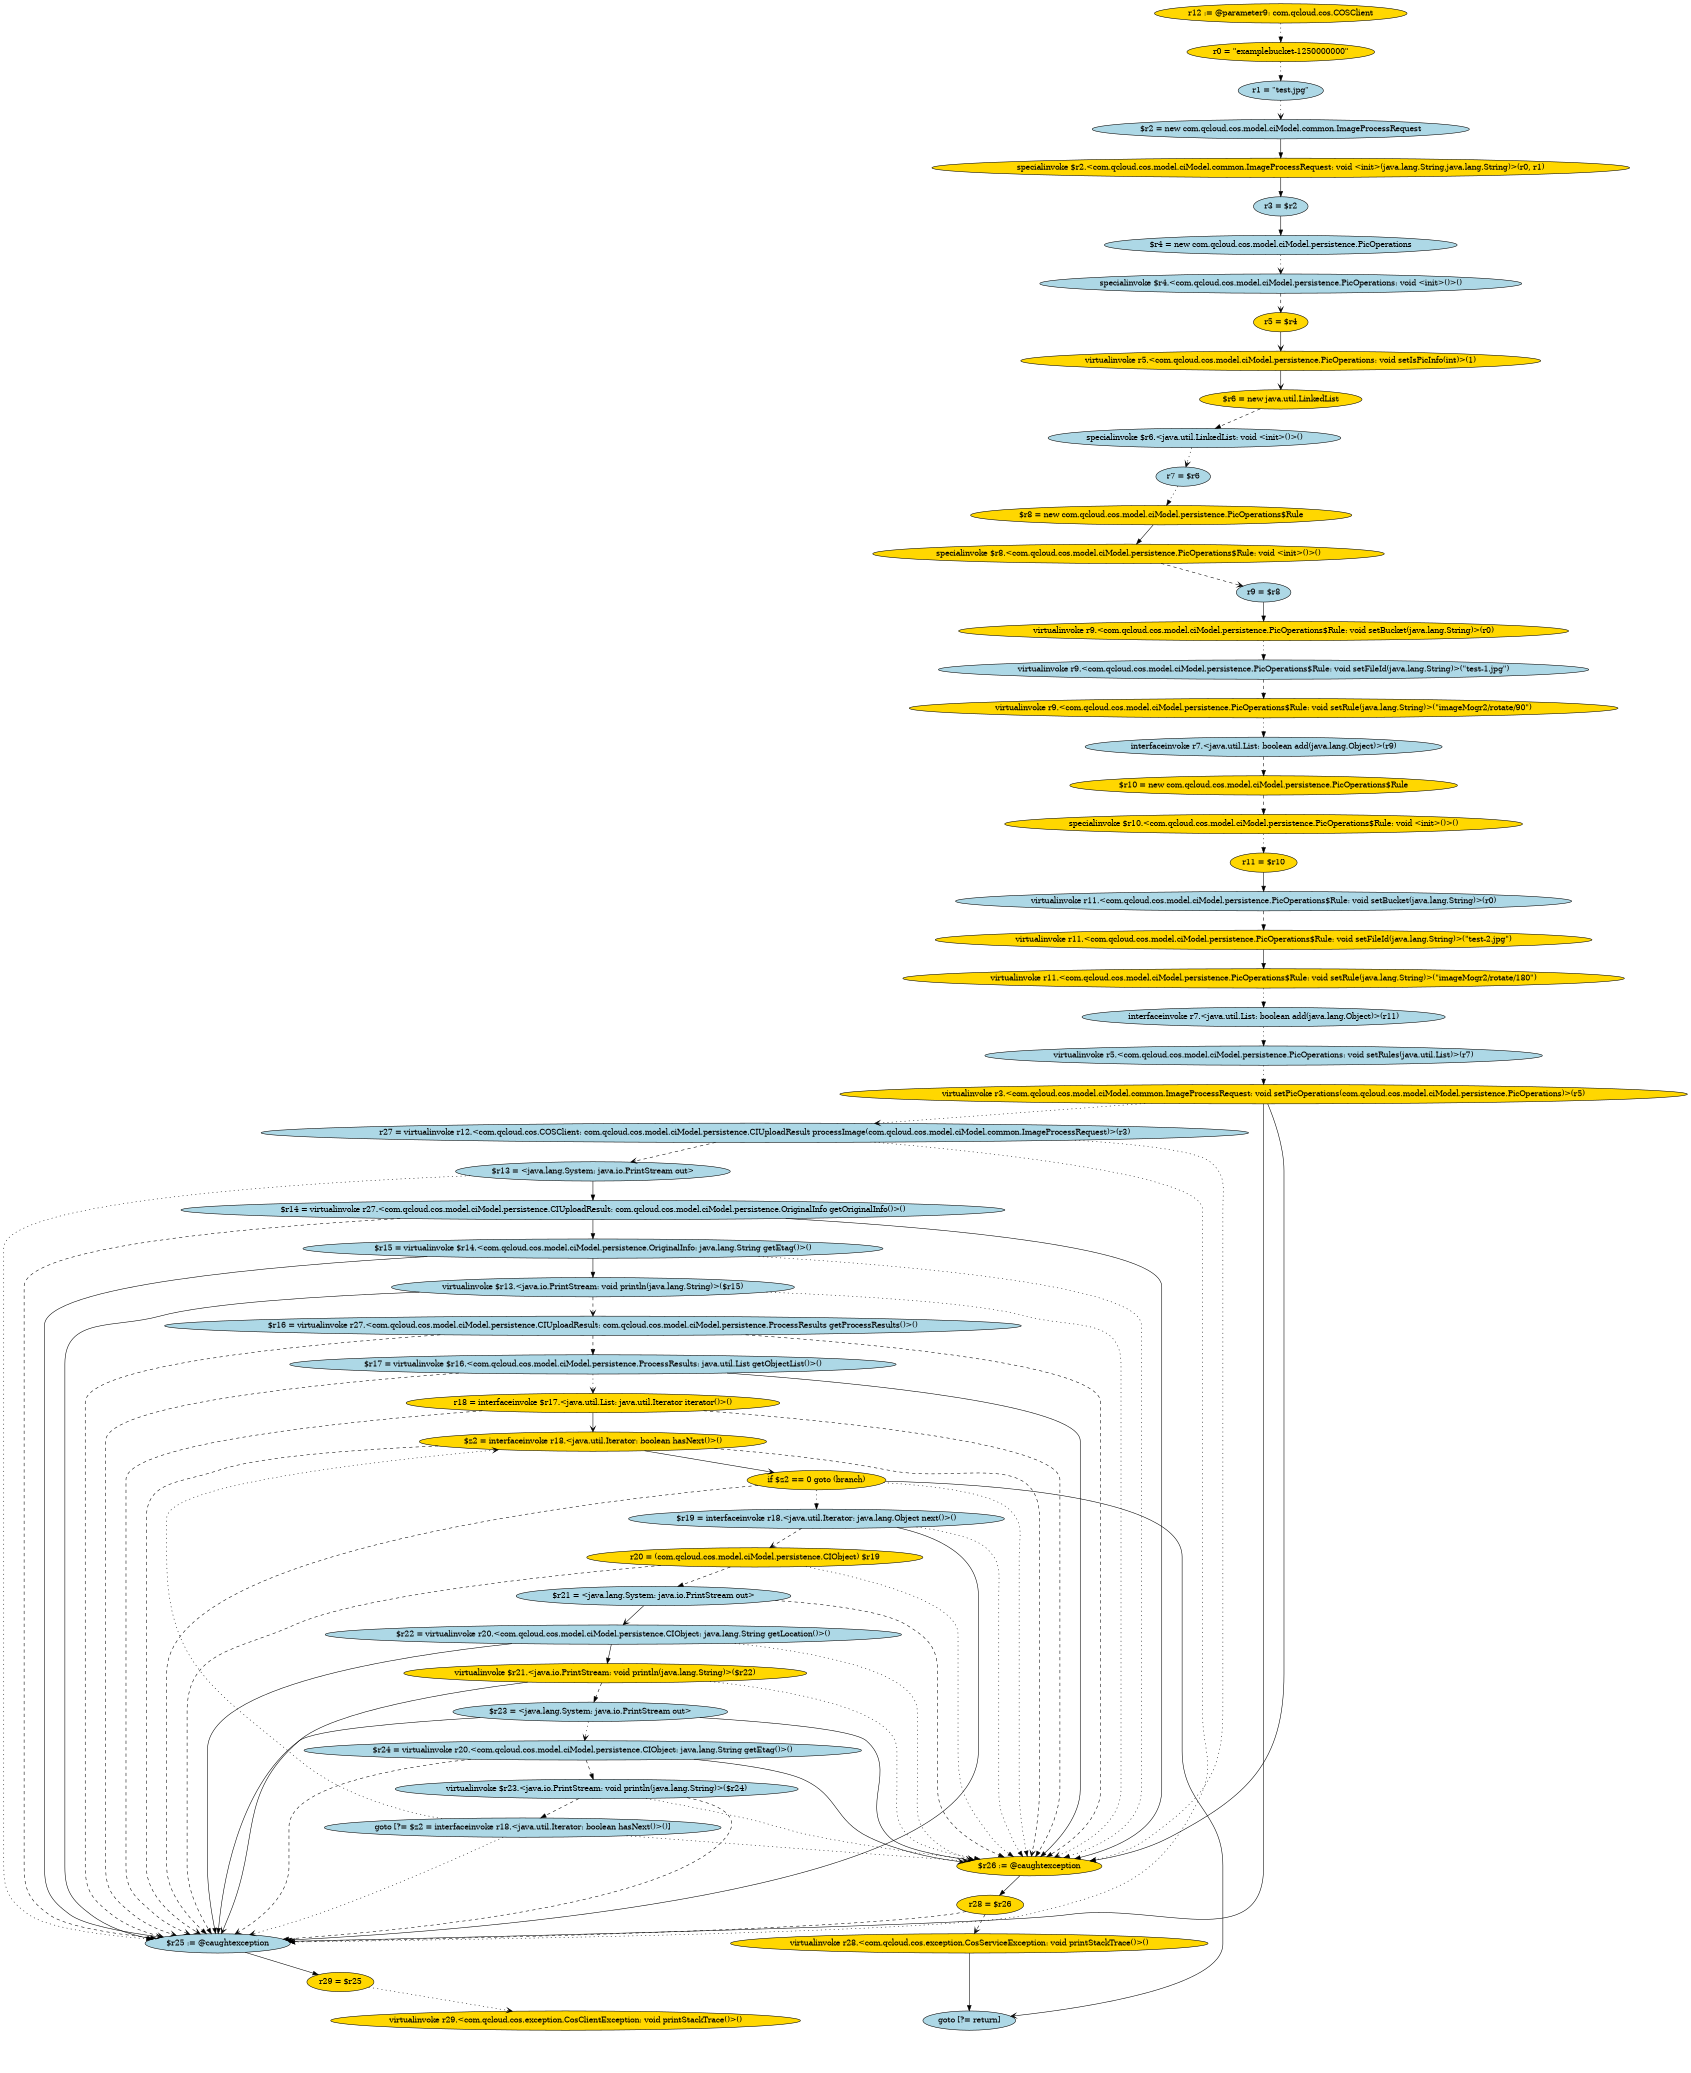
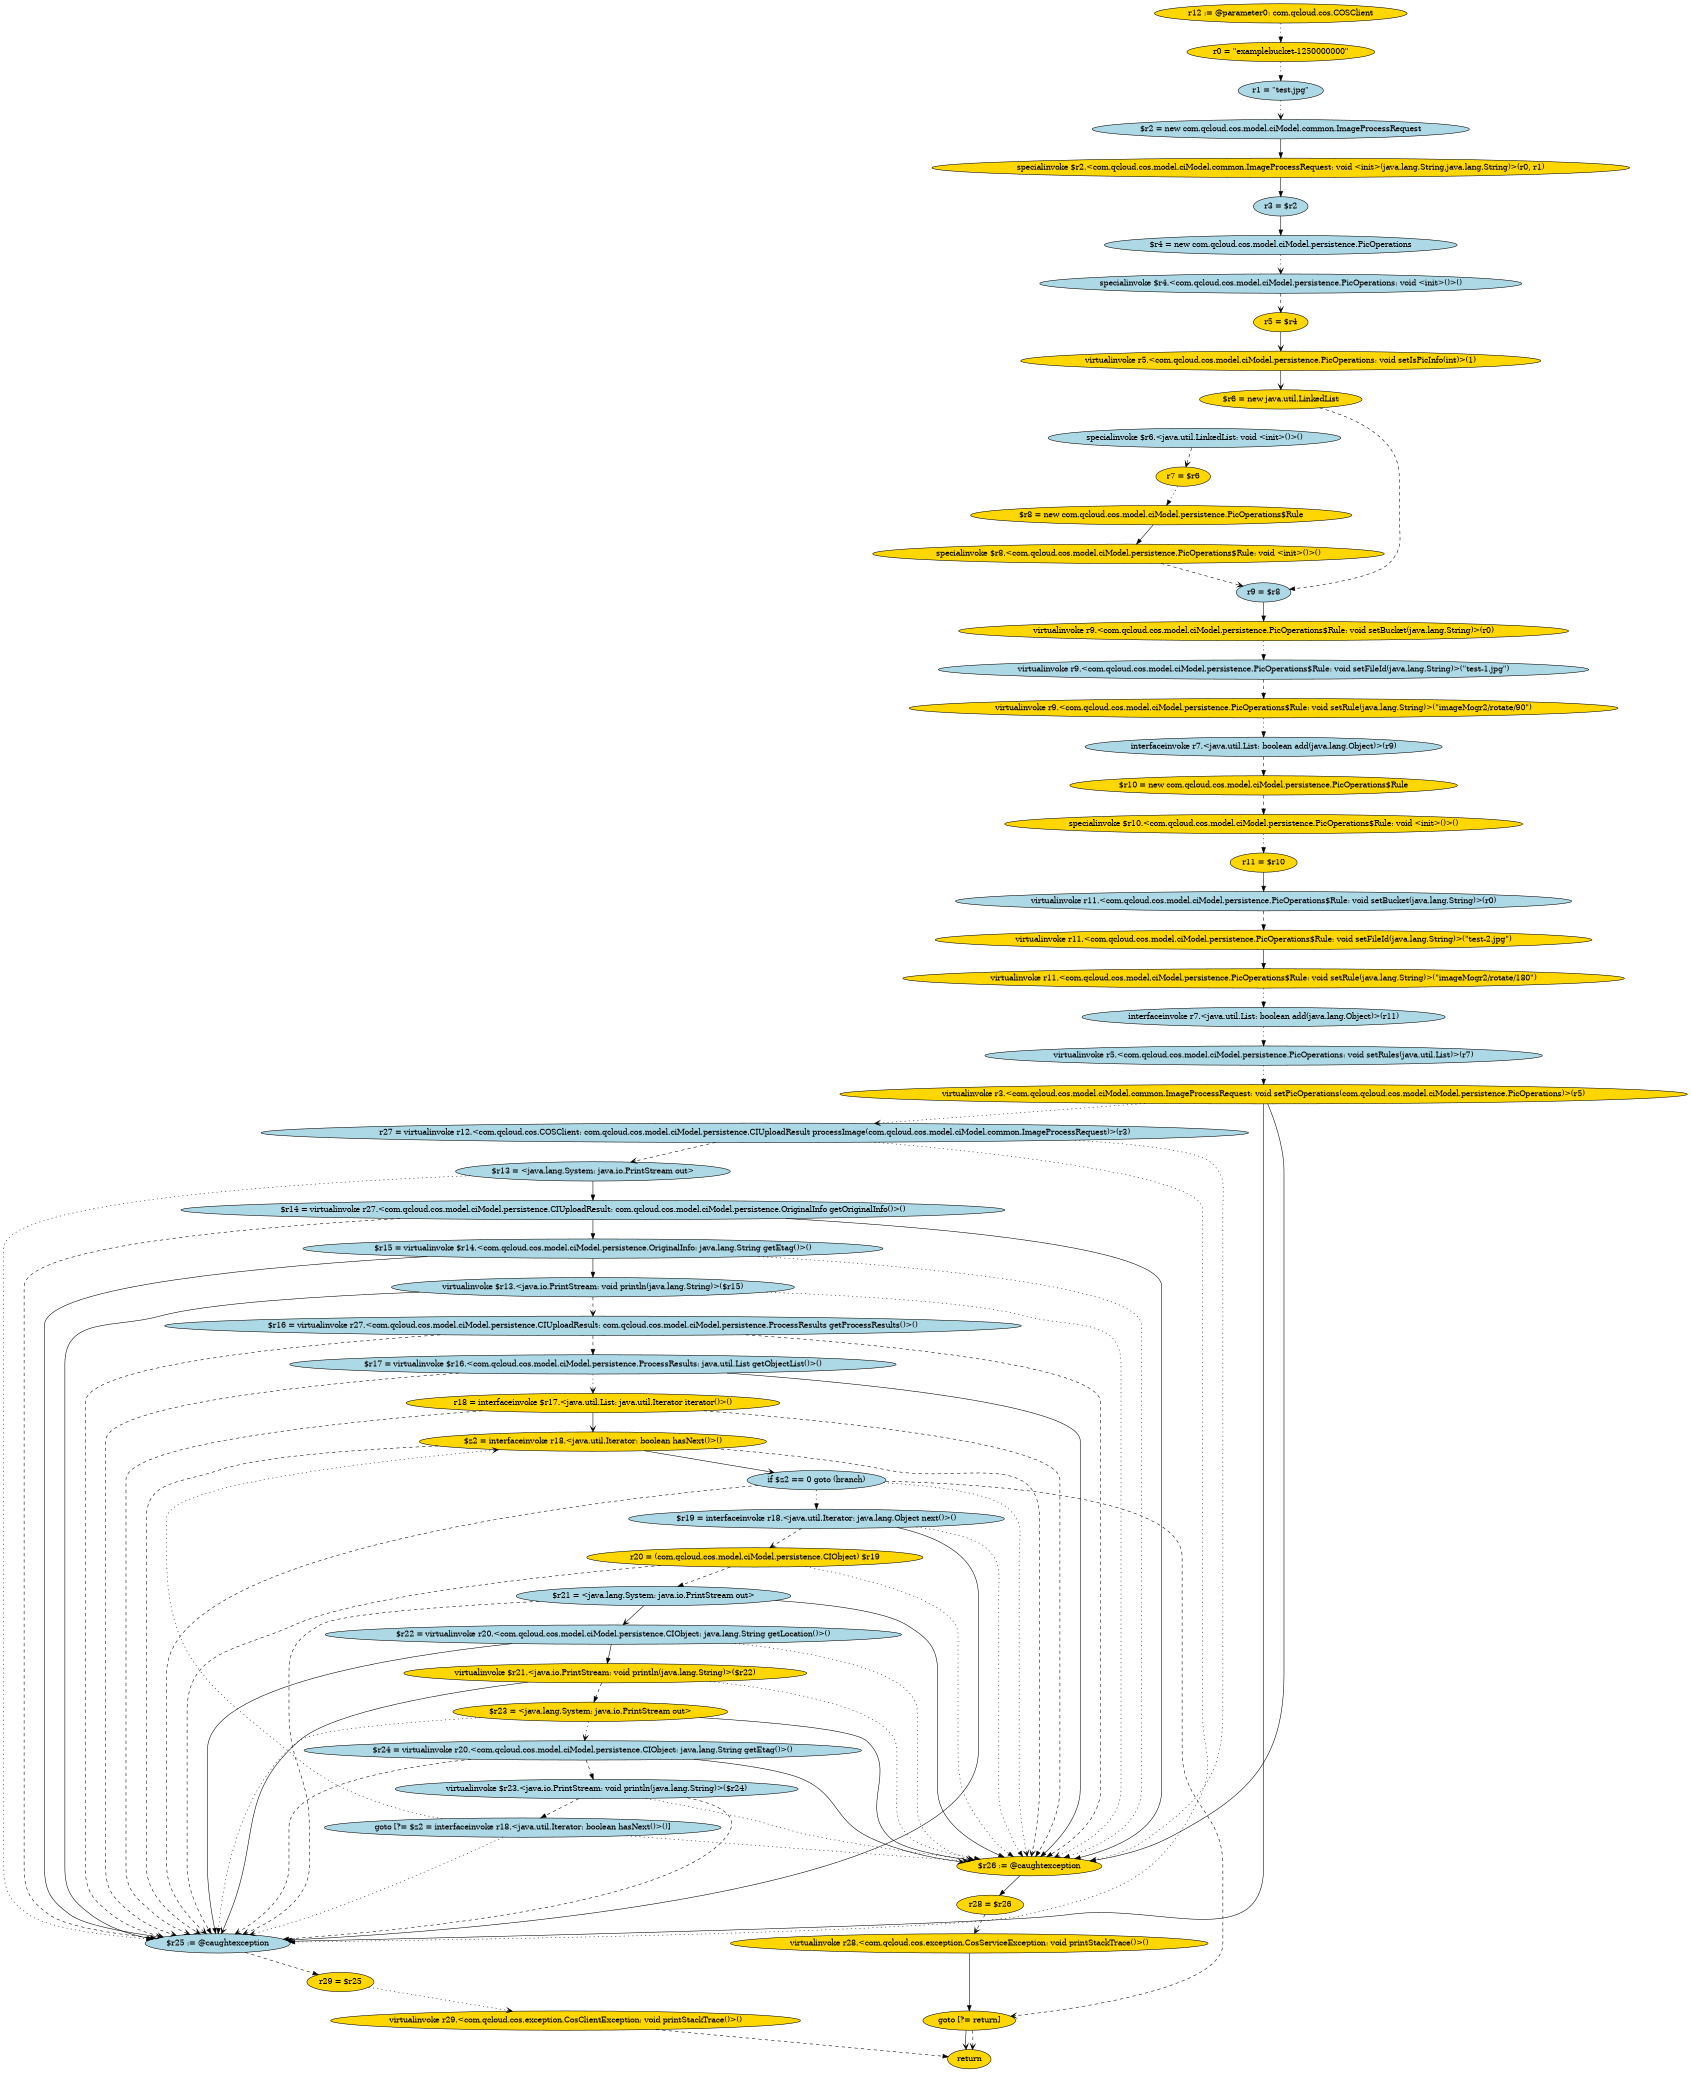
(1281, 13) -> (1281, 13)
(1240, 418) -> (1399, 514)
(1190, 455) -> (1190, 455)
(1183, 477) -> (1183, 477)
(816, 1480) -> (816, 1480)
(309, 1564) -> (309, 1564)
(1019, 1614) -> (1019, 1614)
(938, 1681) -> (938, 1681)
(1182, 1709) -> (1182, 1709)
(590, 1712) -> (590, 1712)
(315, 1735) -> (315, 1735)
(631, 1933) -> (289, 1677)
(279, 1963) -> (279, 1963)
(969, 2021) -> (969, 2021)
none -> (969, 2059)
